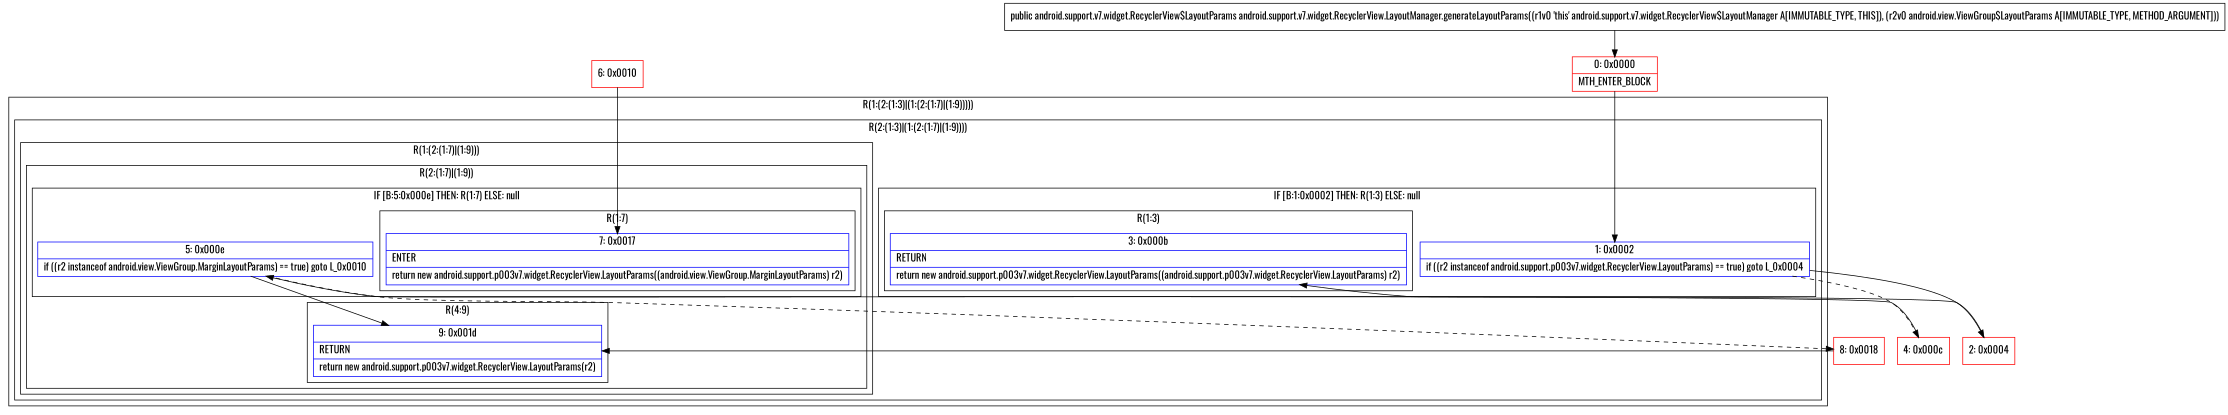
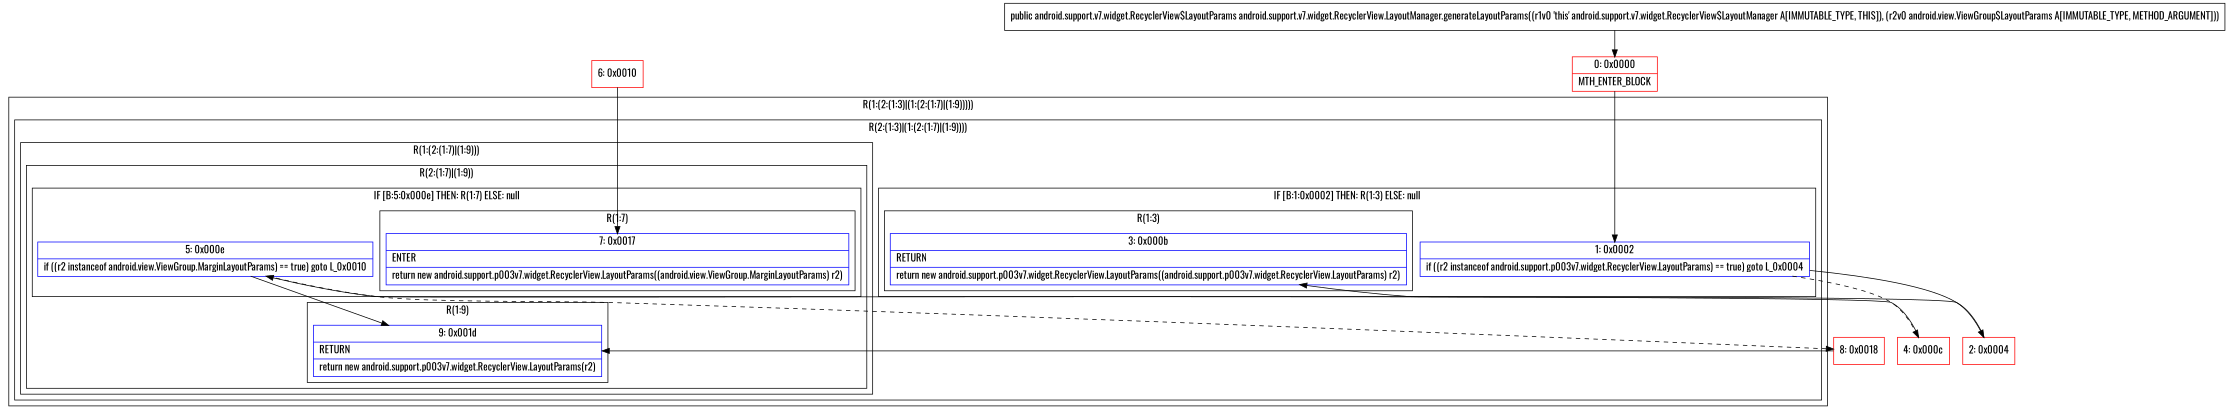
(458, 311) -> (458, 311)
